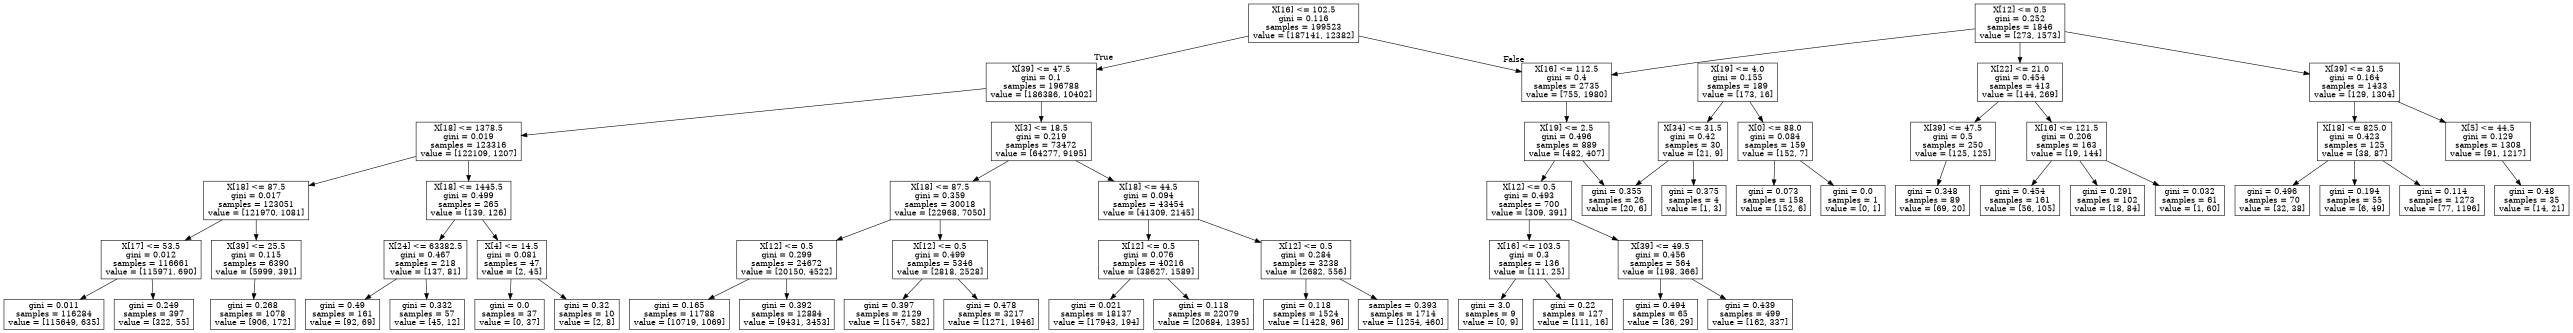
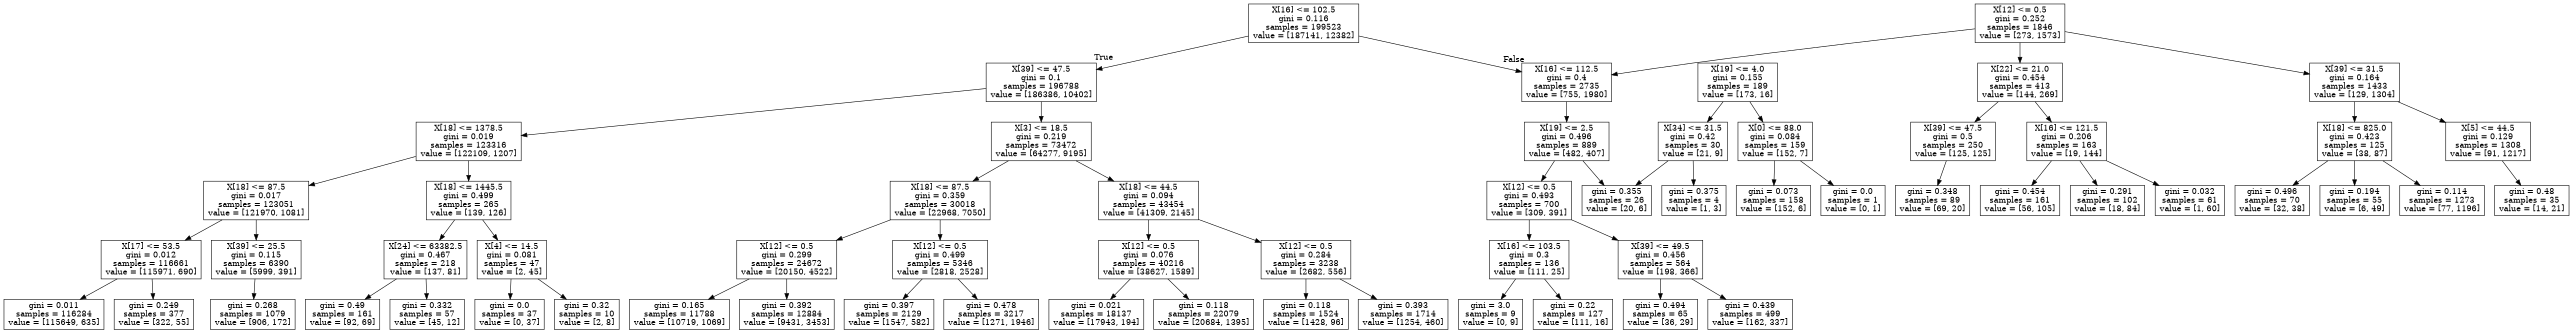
(154, 314) -> (154, 314)
(253, 314) -> (253, 314)
(1403, 314) -> (1403, 314)
